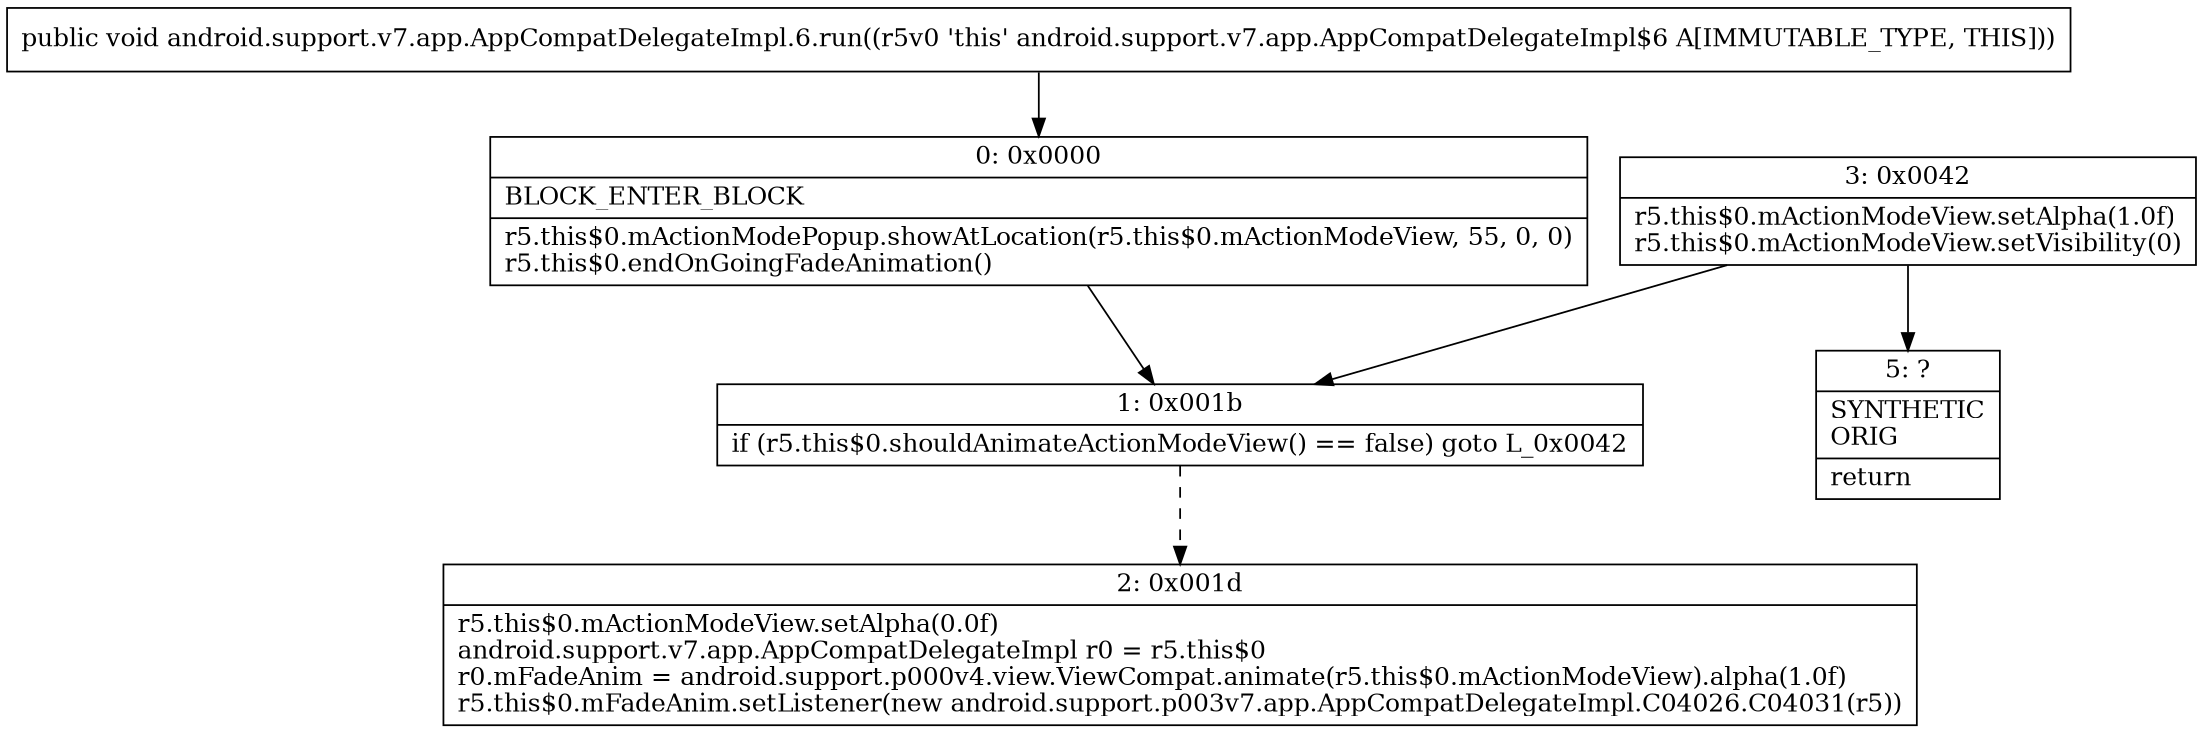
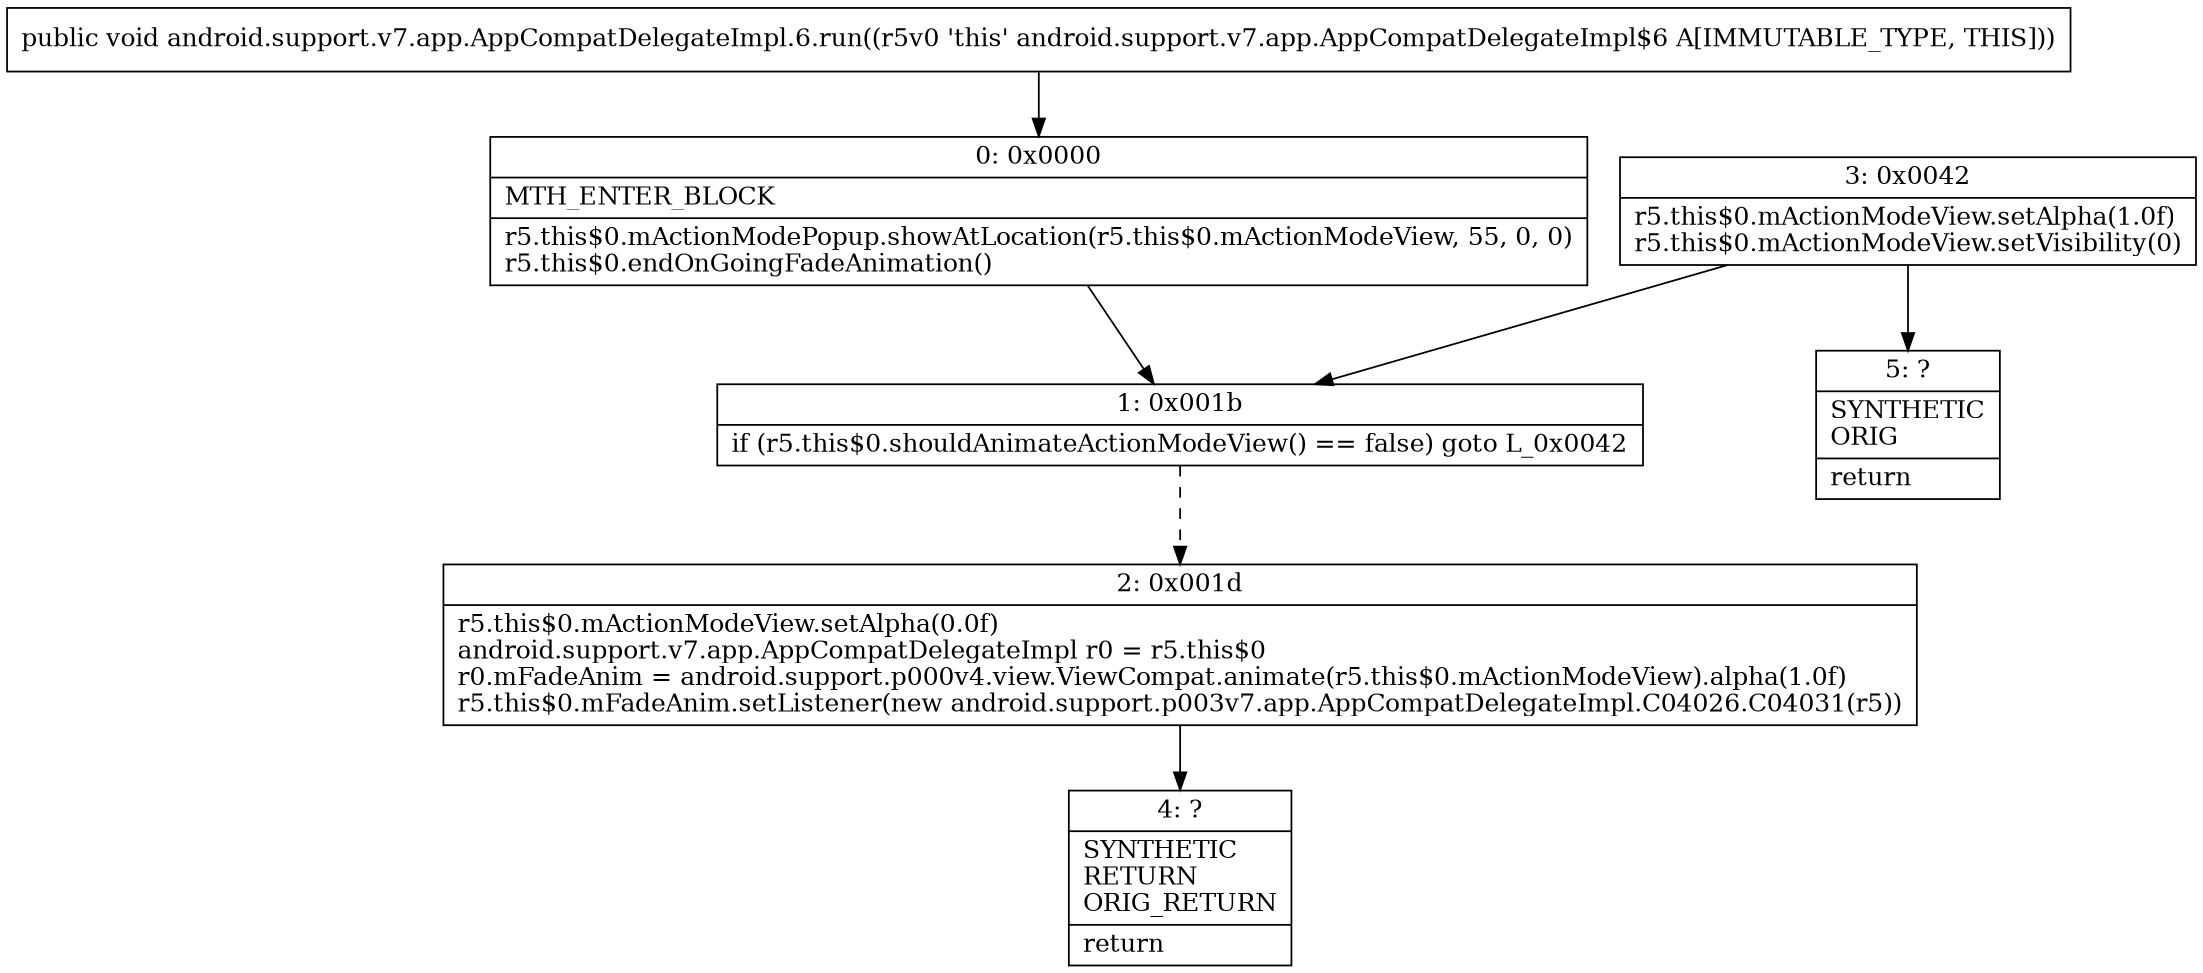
(655, 197) -> (640, 197)
none -> (1180, 878)
